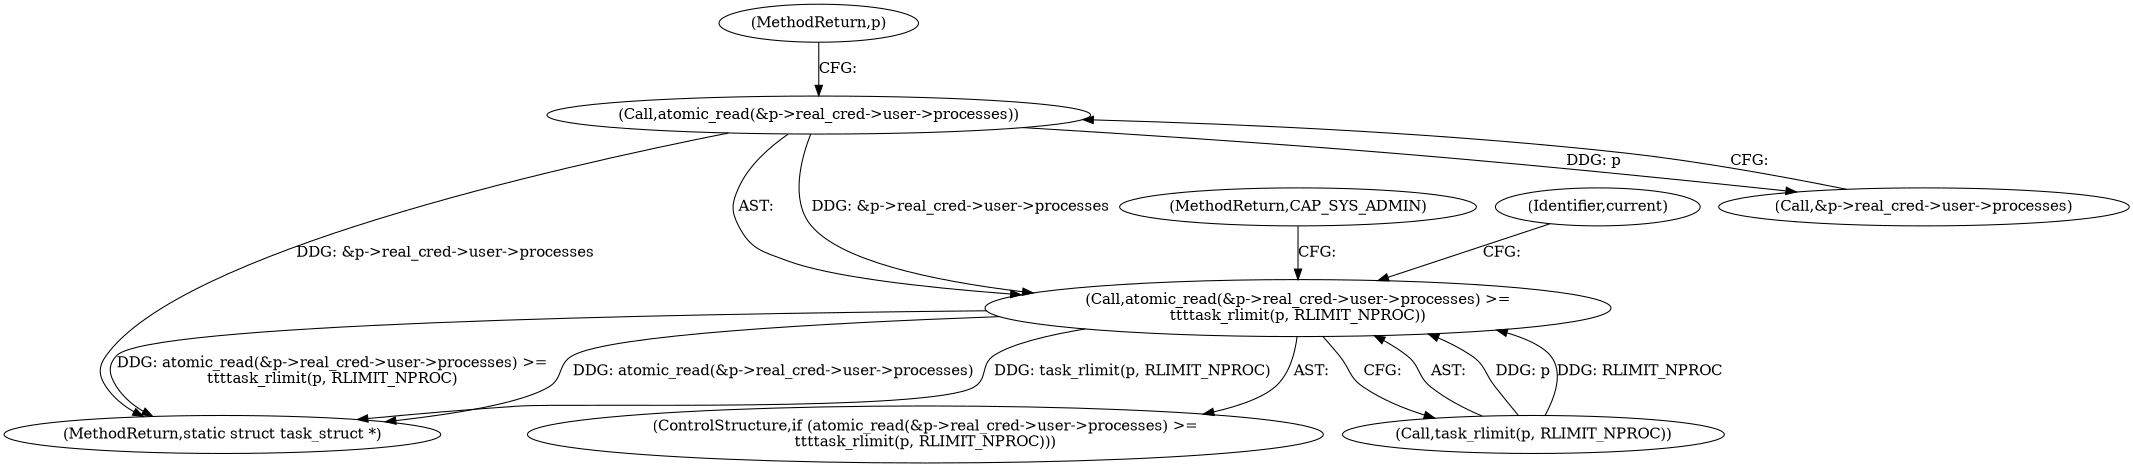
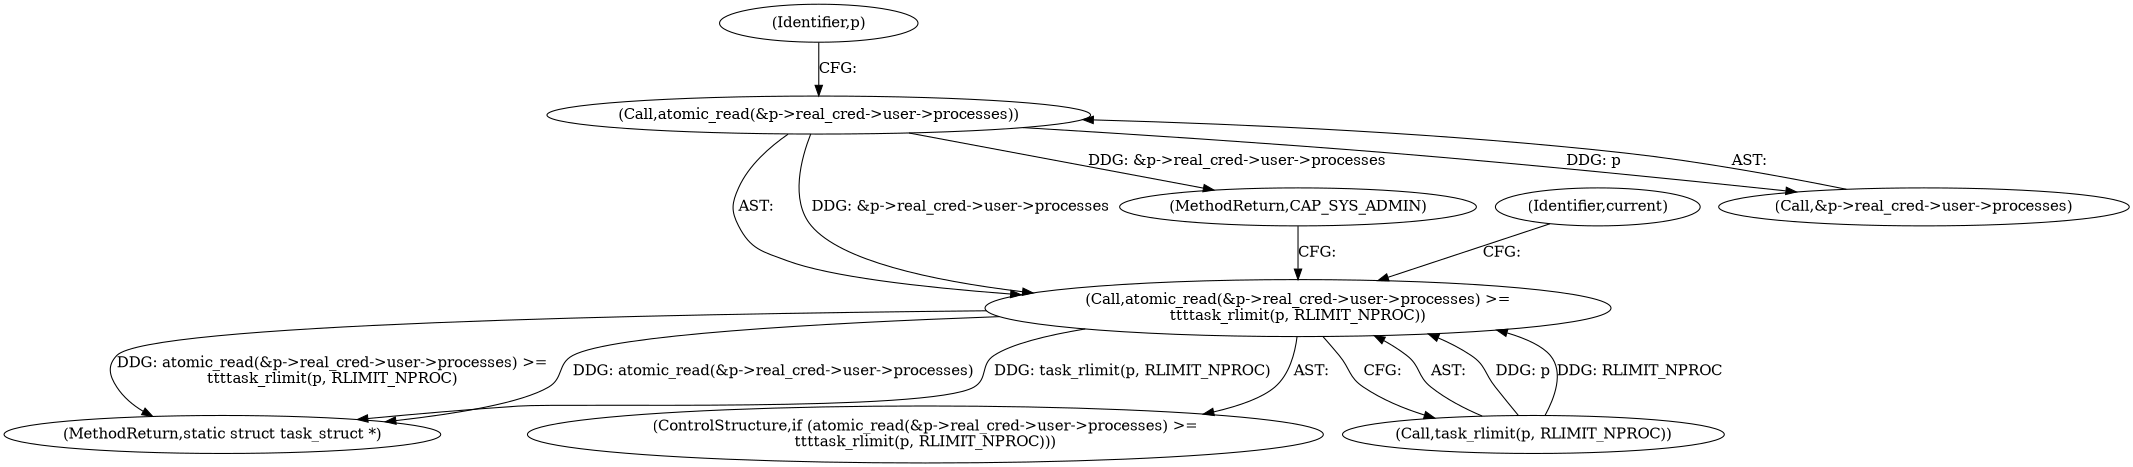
(819, 23) -> (819, 23)
(1752, 161) -> (1752, 161)
(369, 222) -> (1056, 161)
